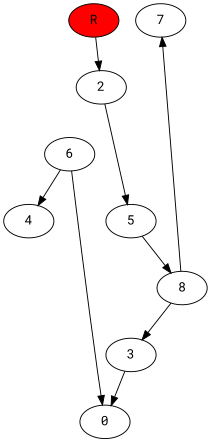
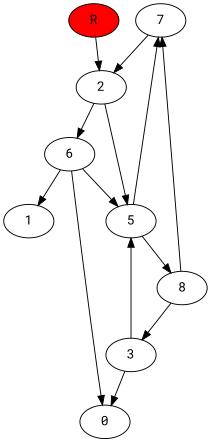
none -> (134, 50)
none -> (88, 116)
none -> (145, 126)
none -> (97, 184)
(29, 221) -> (29, 221)
none -> (131, 293)
